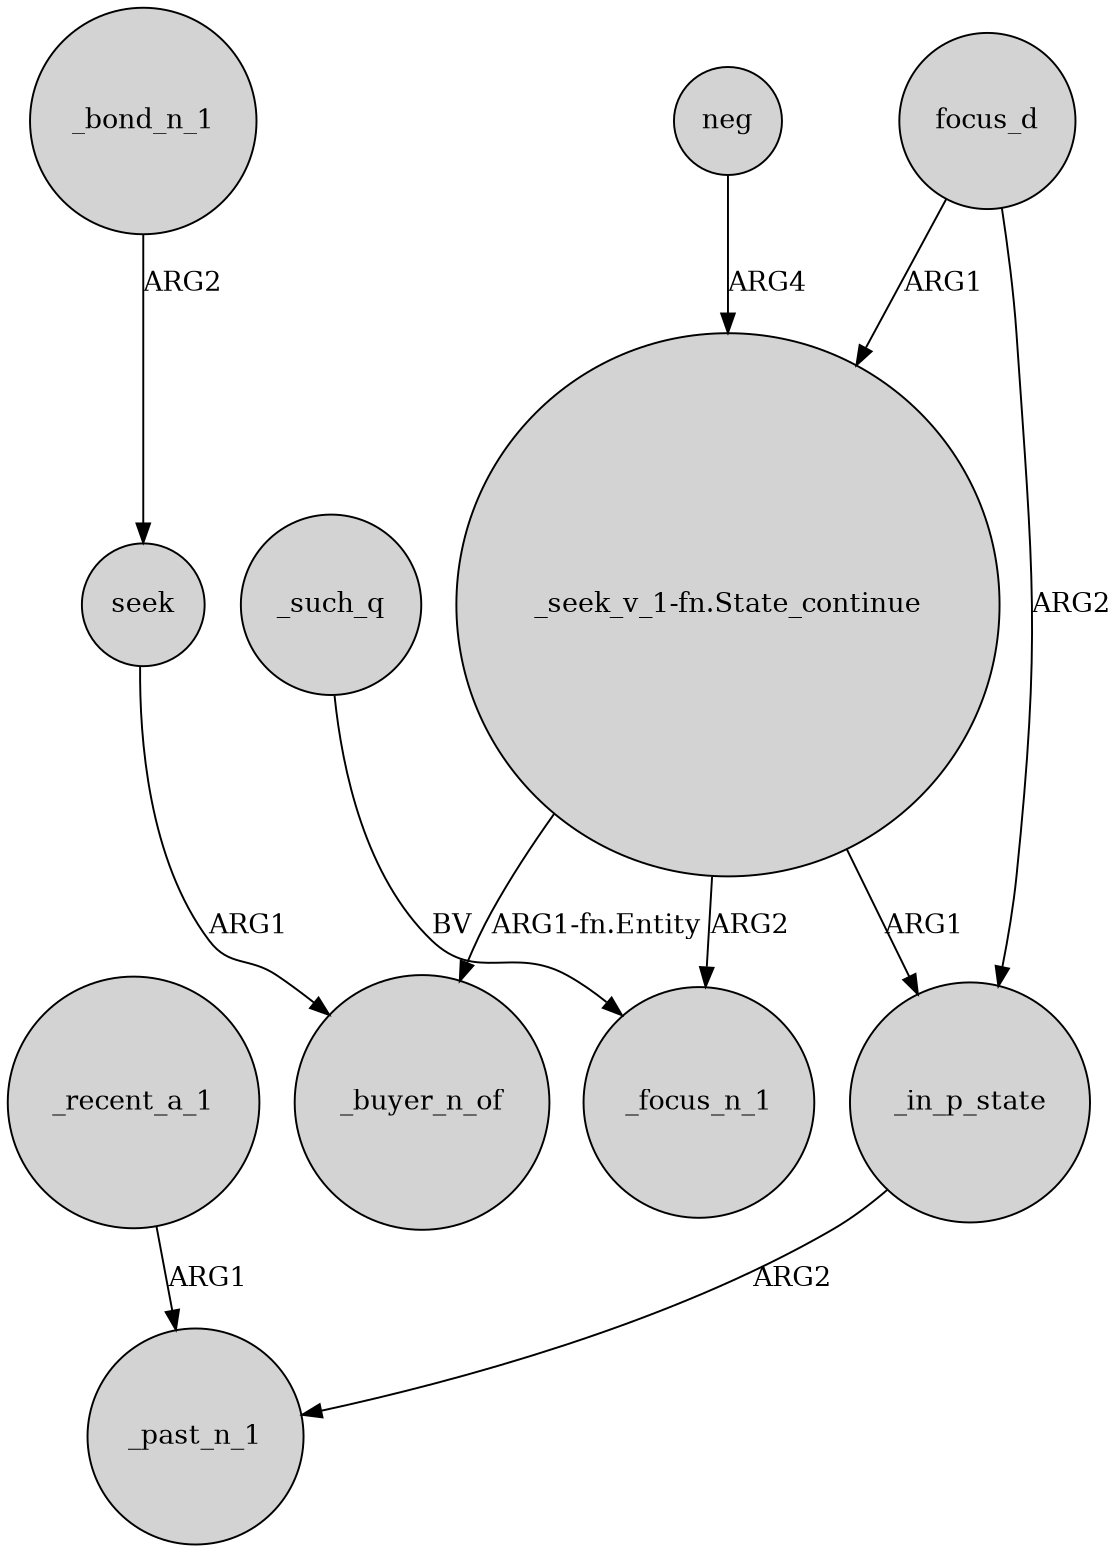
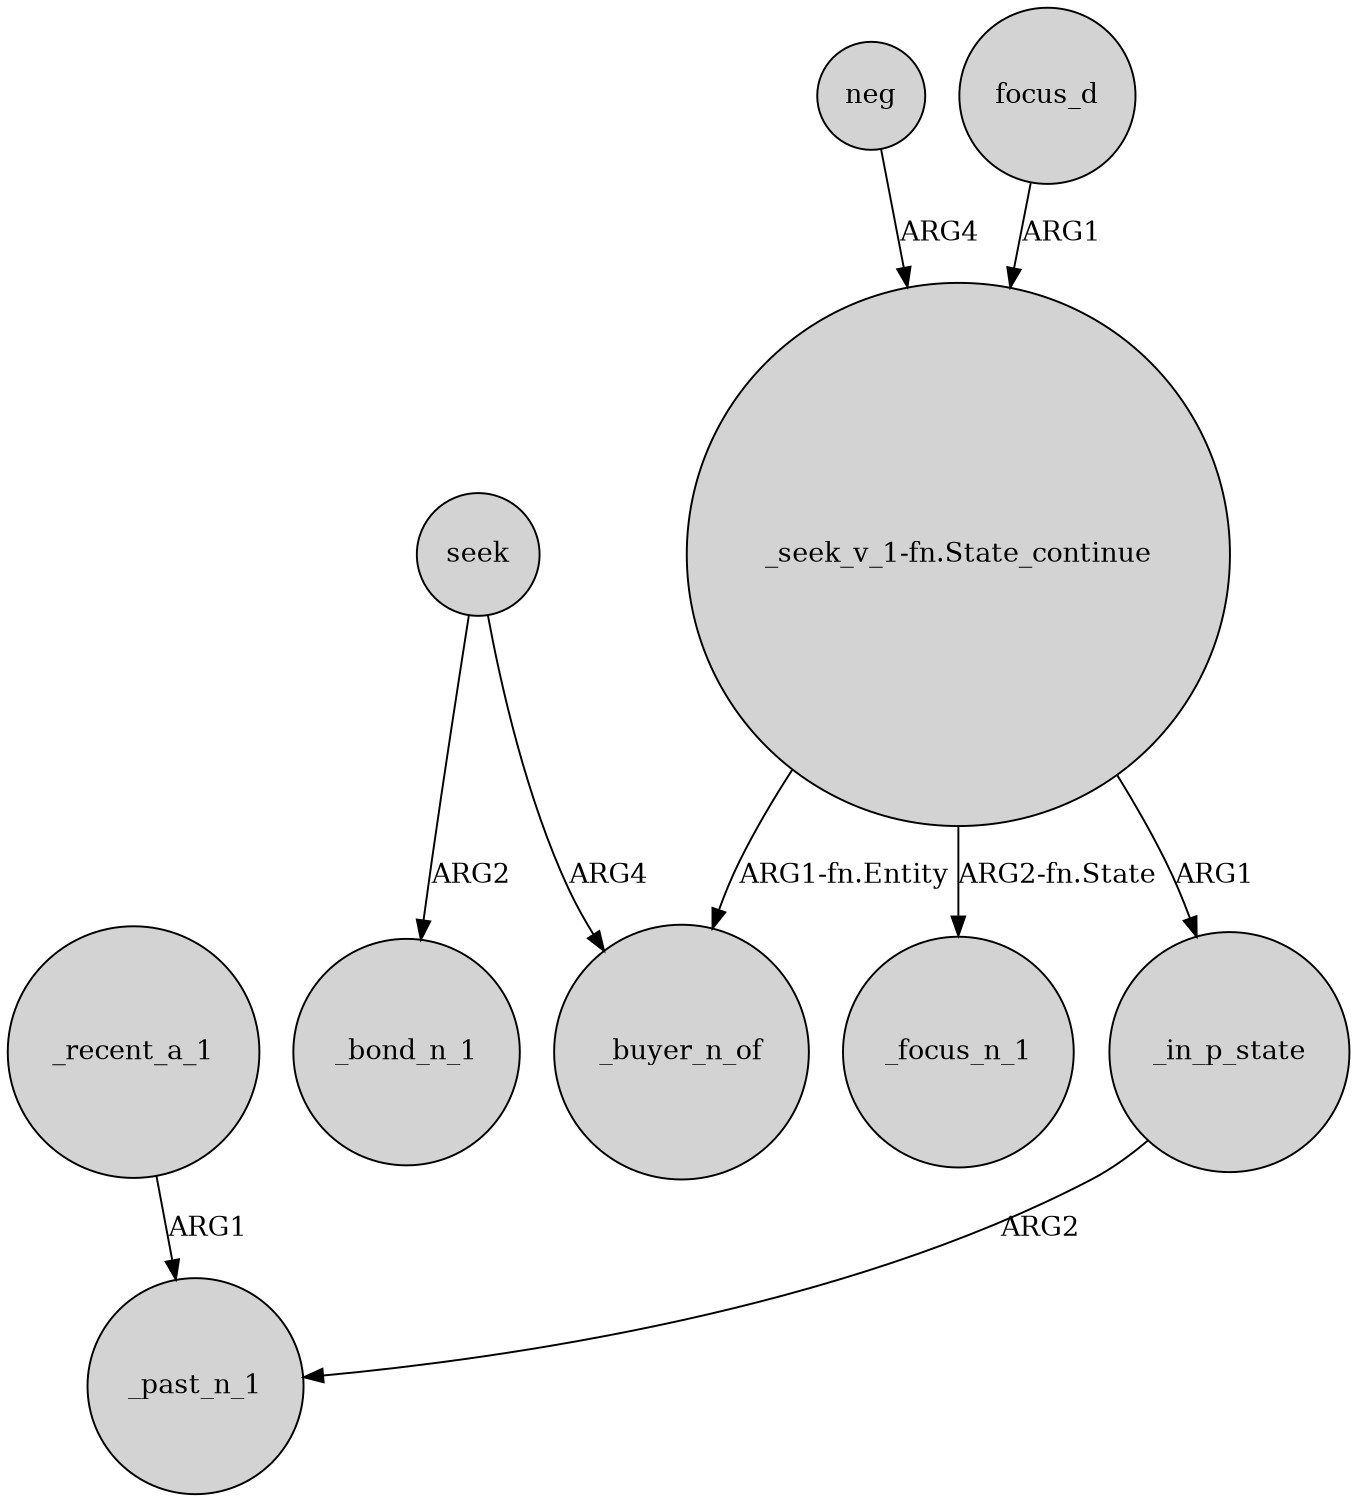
(143, 379) -> (445, 768)
(1031, 588) -> none
(331, 605) -> none
(249, 926) -> (609, 876)
(750, 926) -> (1058, 876)
